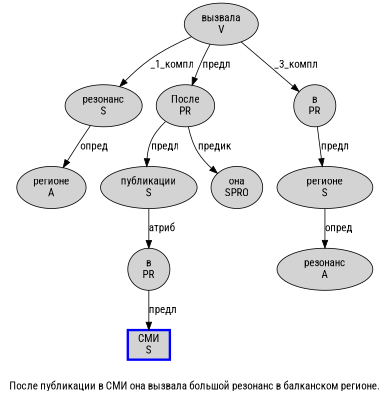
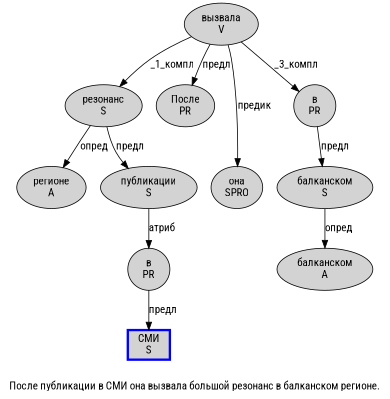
(152, 138) -> (113, 146)
(196, 150) -> (236, 101)
(325, 187) -> (325, 187)
(325, 269) -> (325, 269)
